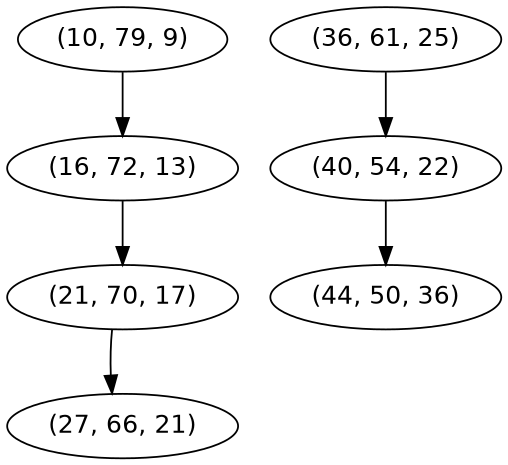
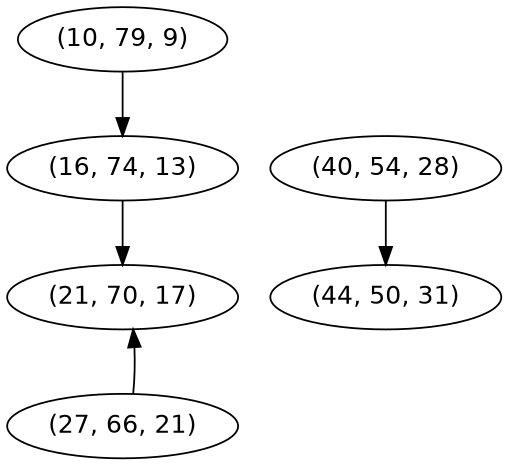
(386, 39) -> none
(123, 168) -> (123, 168)
(386, 168) -> (386, 168)
(386, 297) -> (386, 297)
(111, 352) -> (135, 370)
